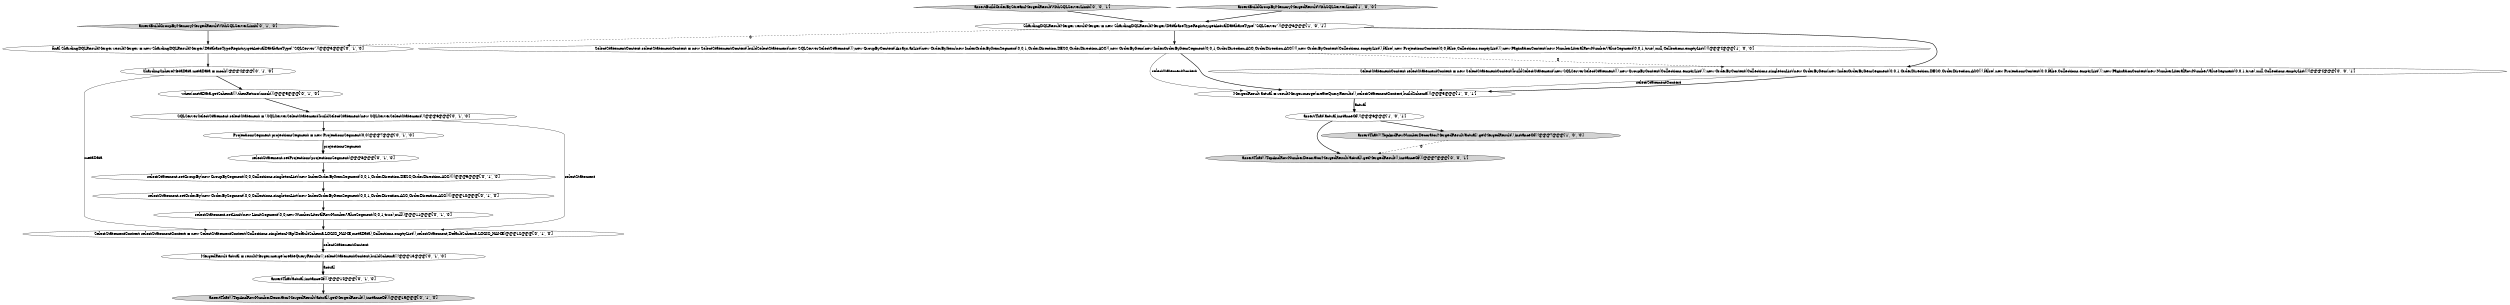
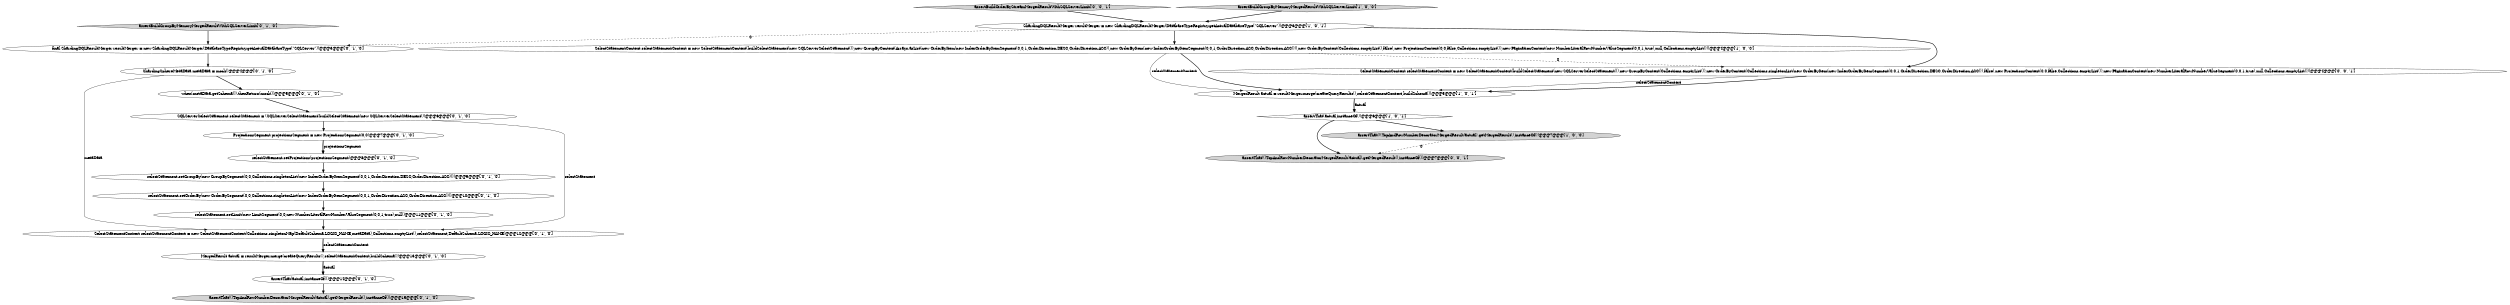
(1355, 117) -> (1355, 117)
